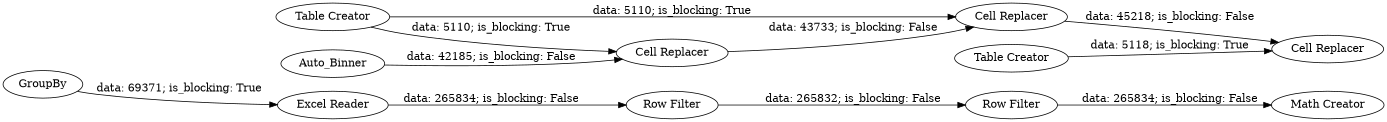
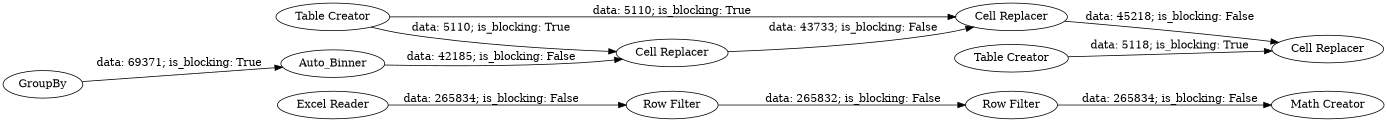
(173, 101) -> (179, 75)
